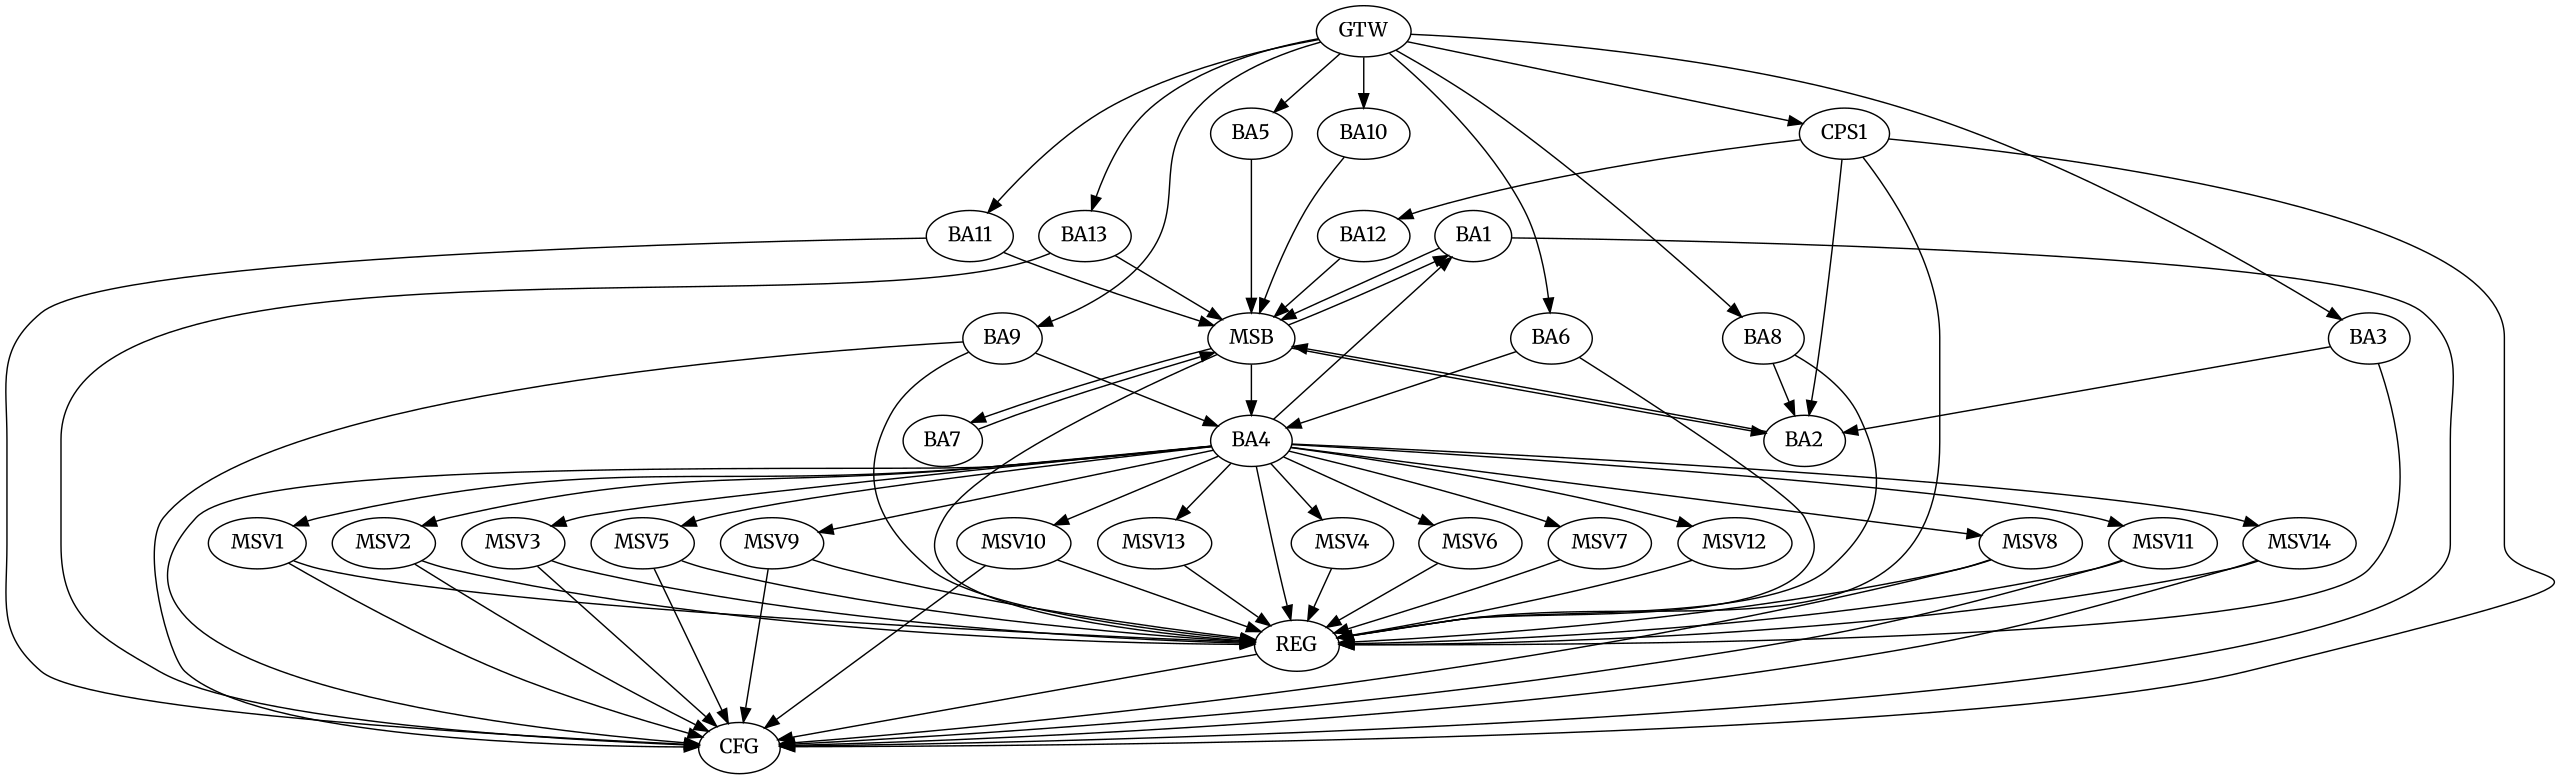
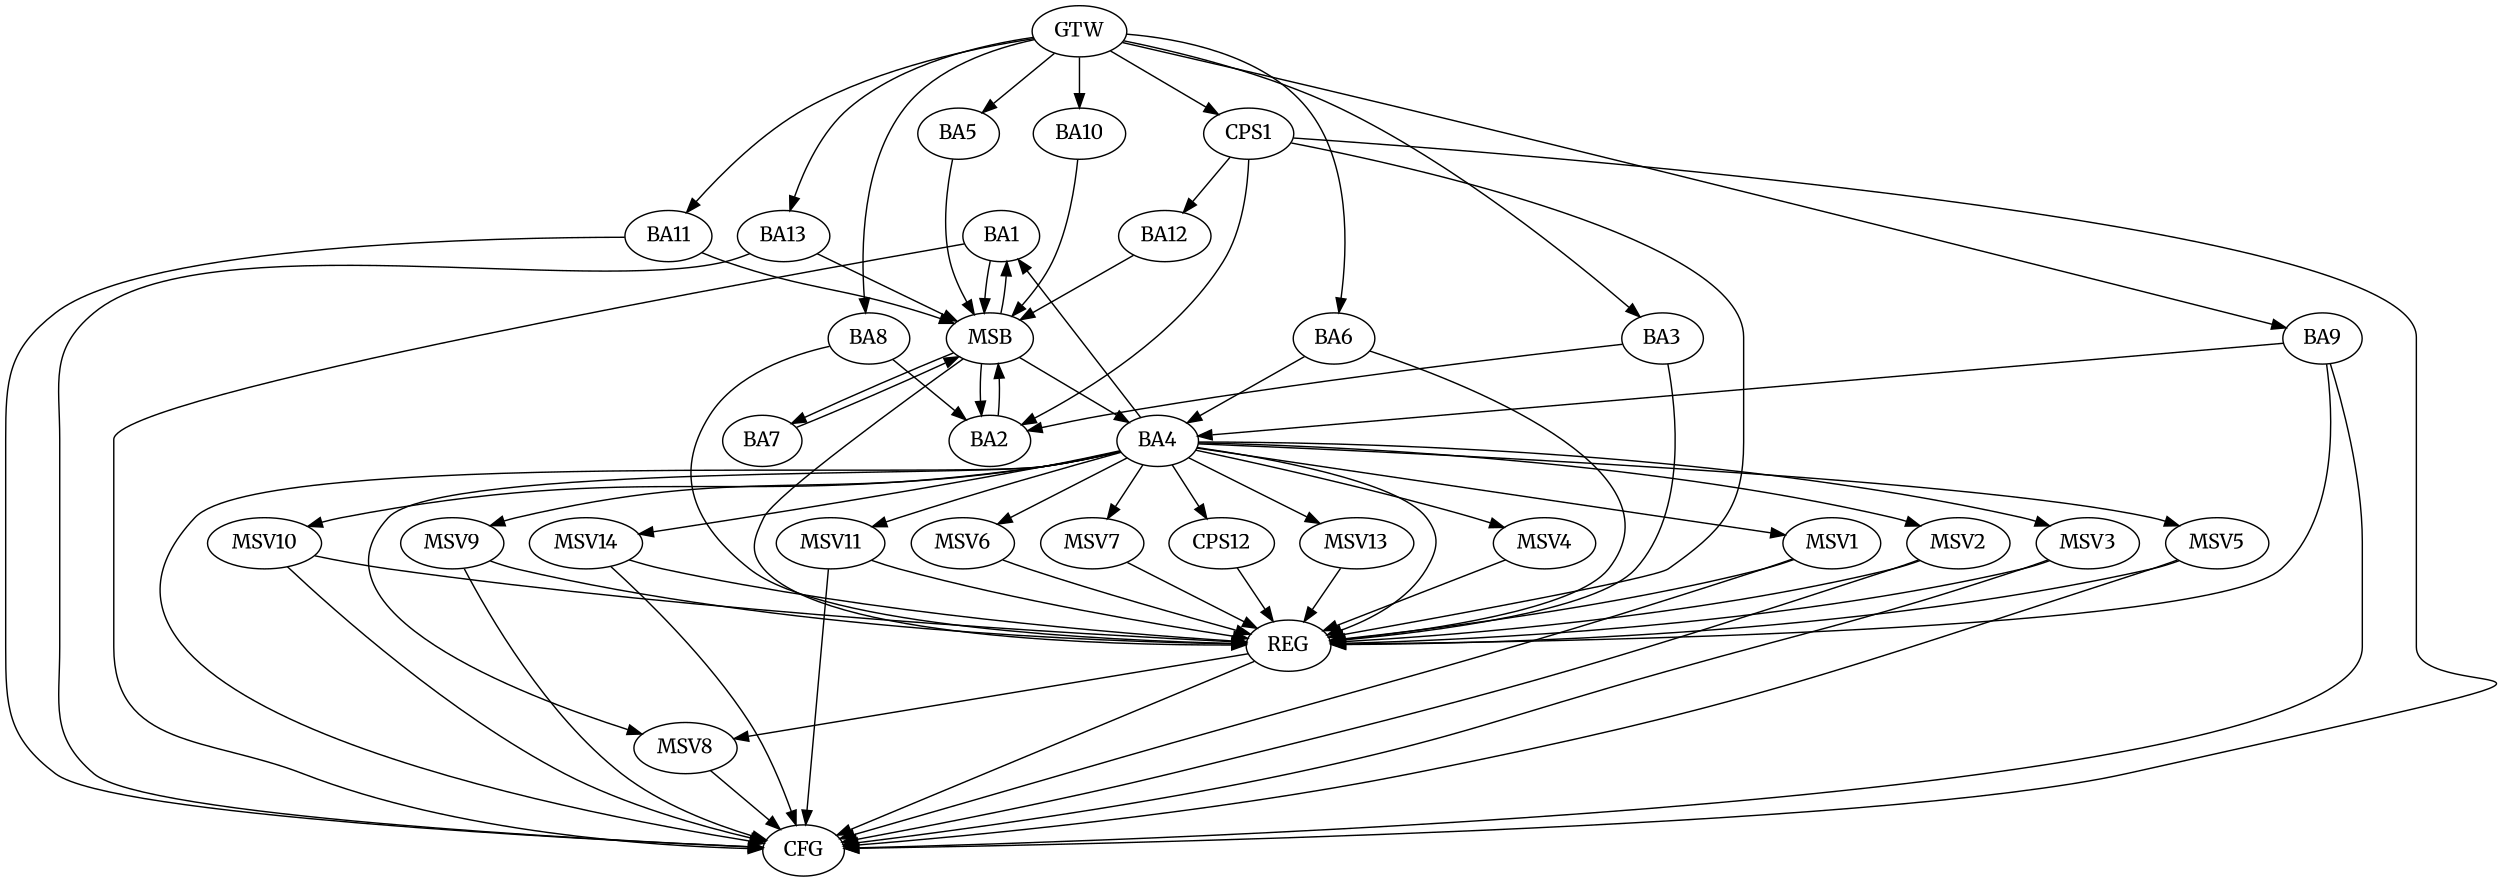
(1735, 543) -> (1222, 543)
(1610, 622) -> (998, 695)
